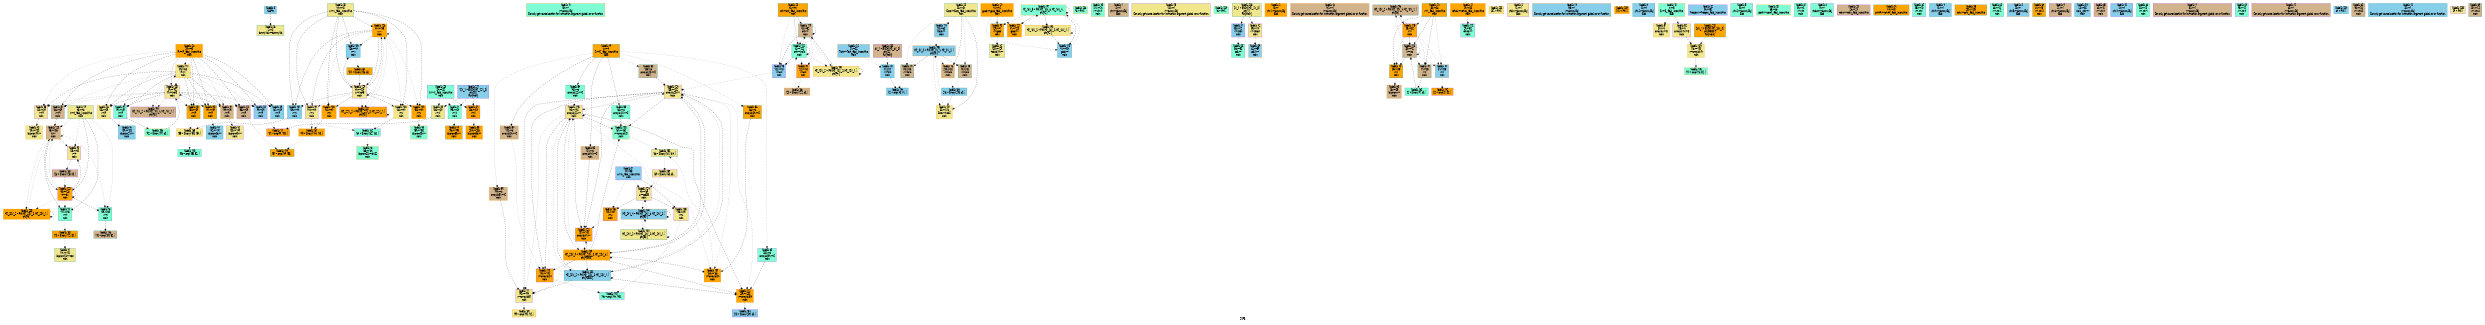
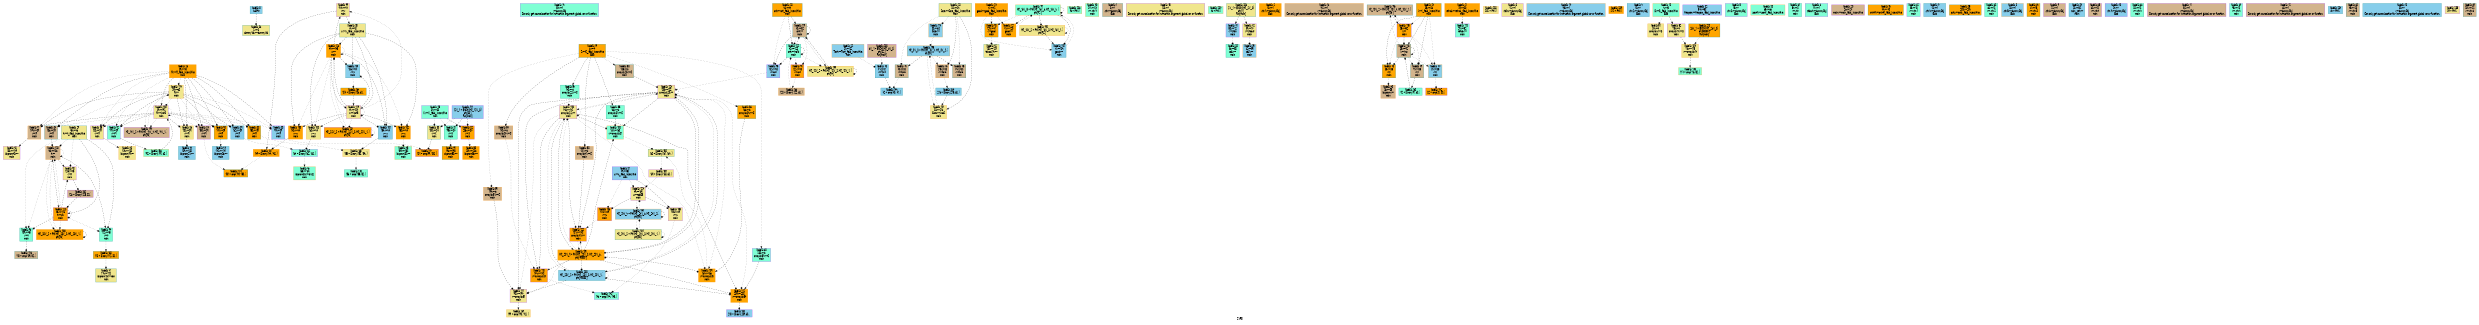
(566, 10) -> (559, 10)
(297, 54) -> (347, 19)
(665, 154) -> (661, 154)
